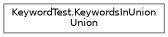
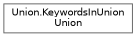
(84, 18) -> (68, 18)
